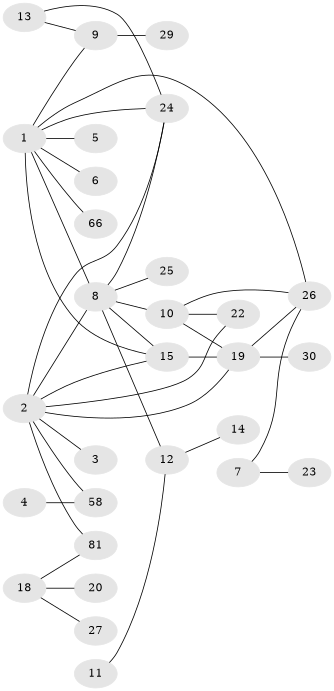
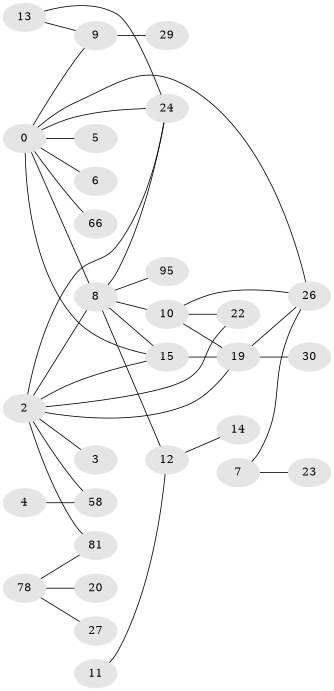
(25, 139) -> (25, 139)
(167, 272) -> (167, 272)
(25, 588) -> (25, 588)
